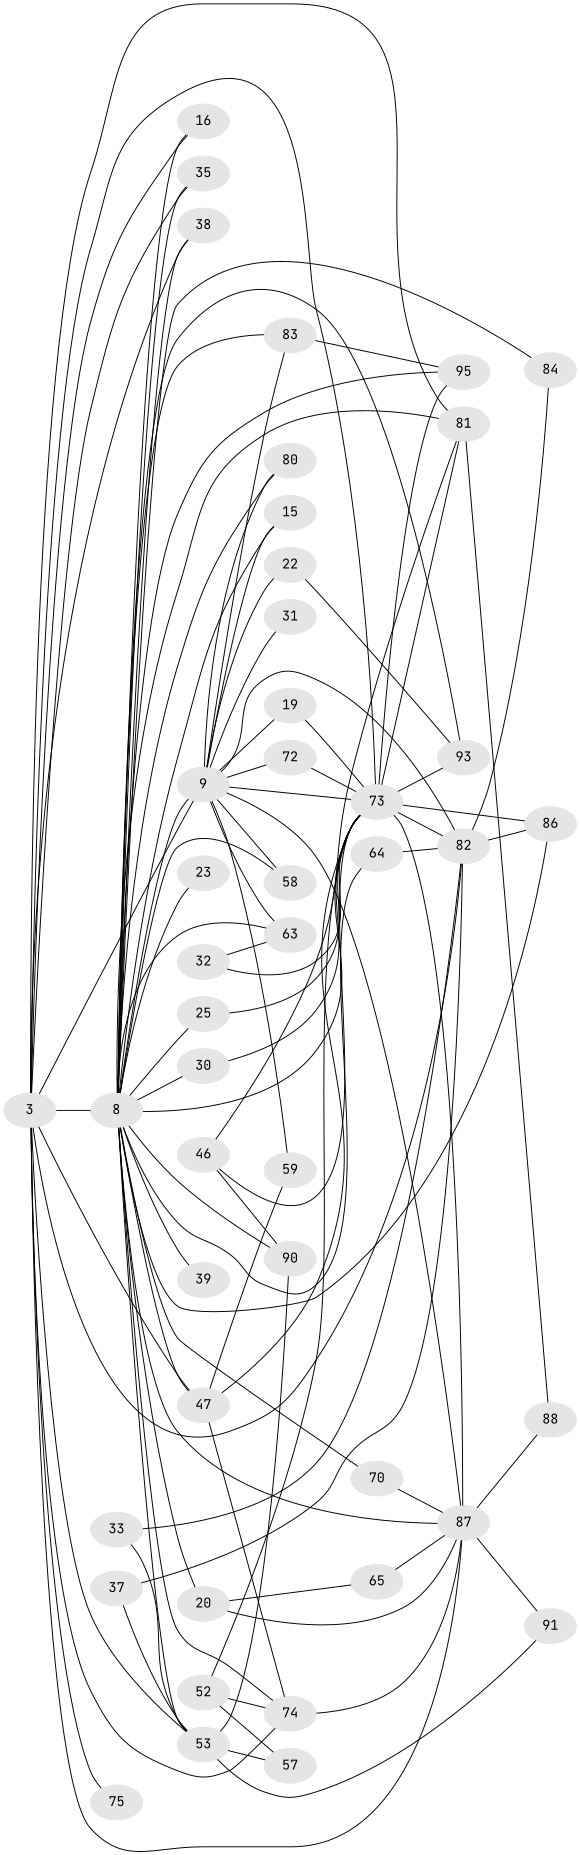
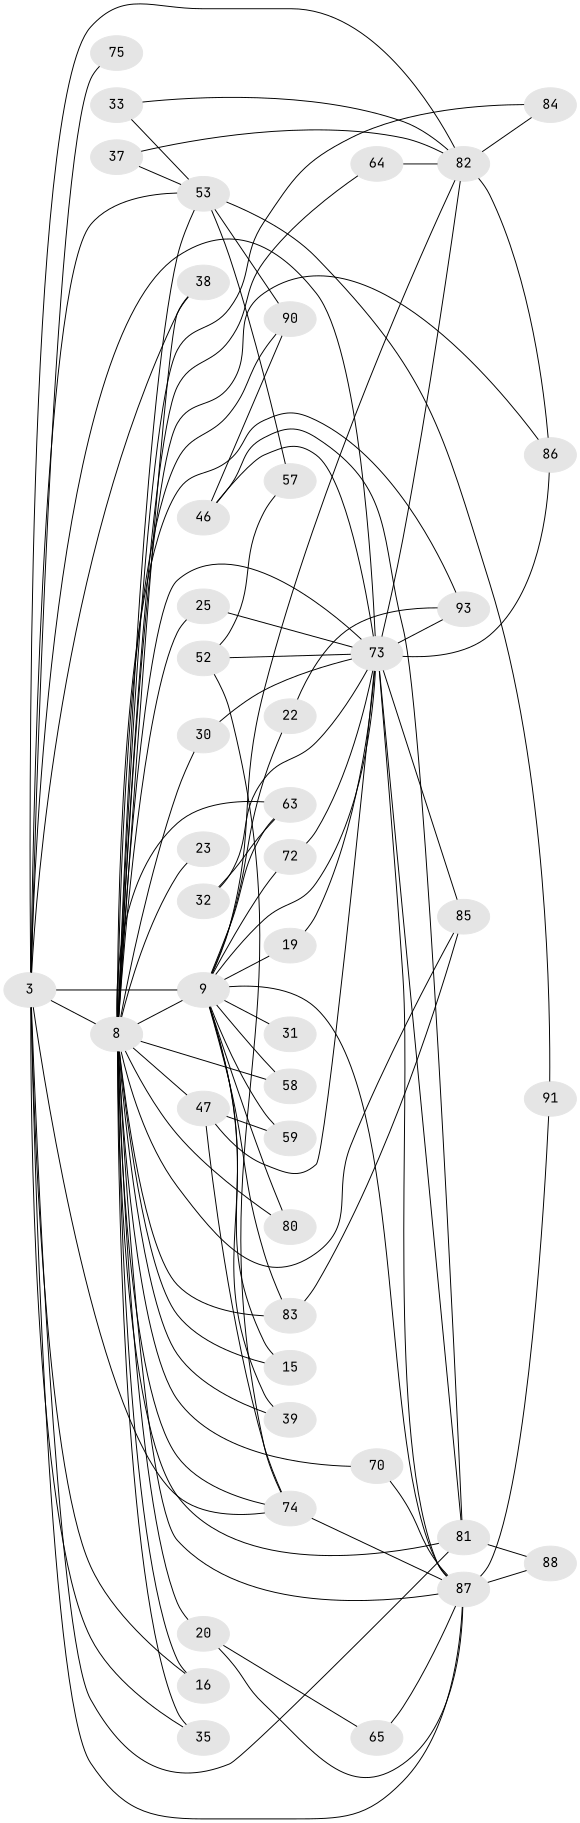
(464, 372) -> (464, 917)
(109, 1262) -> none
none -> (234, 1271)
